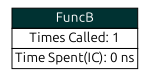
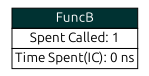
(75, 38) -> (75, 38)
